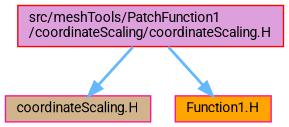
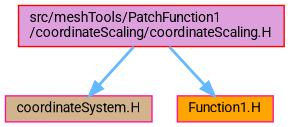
(78, 109) -> (79, 109)
